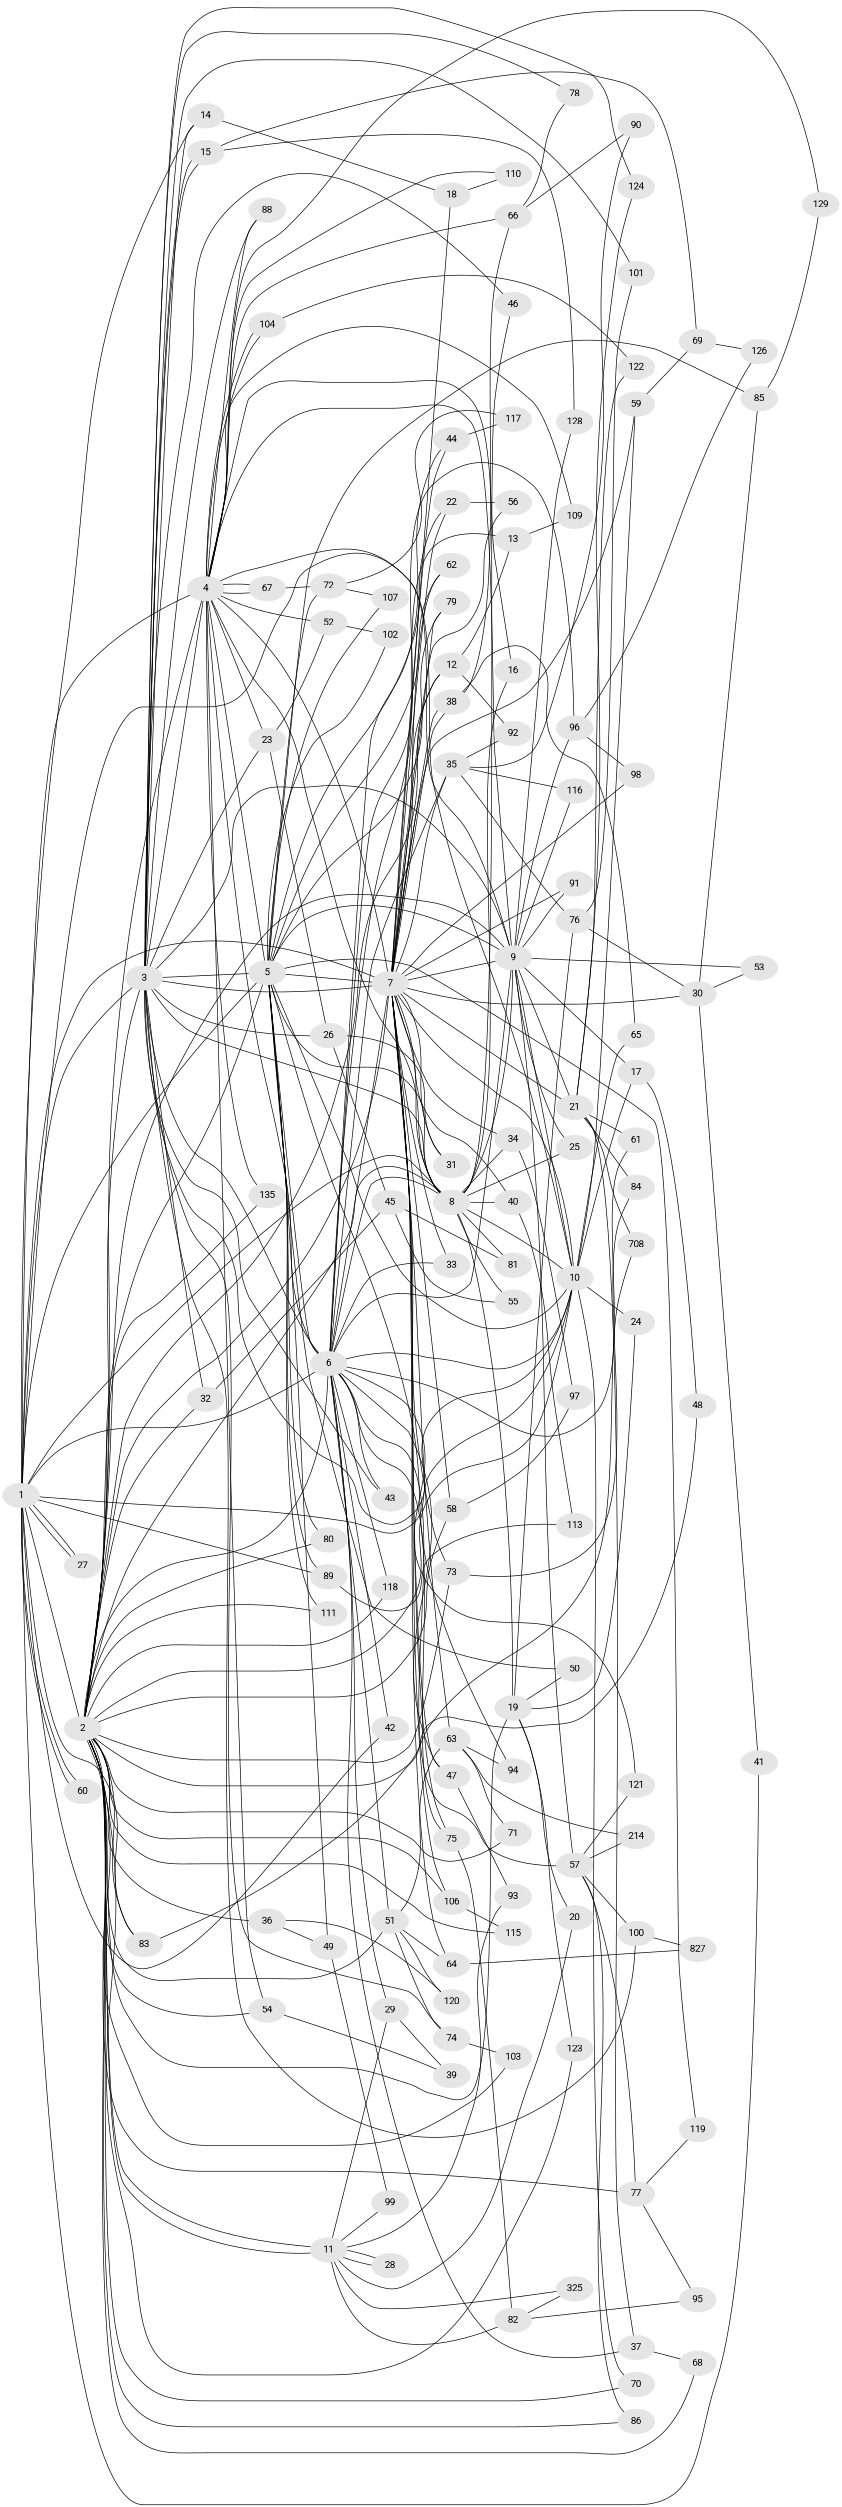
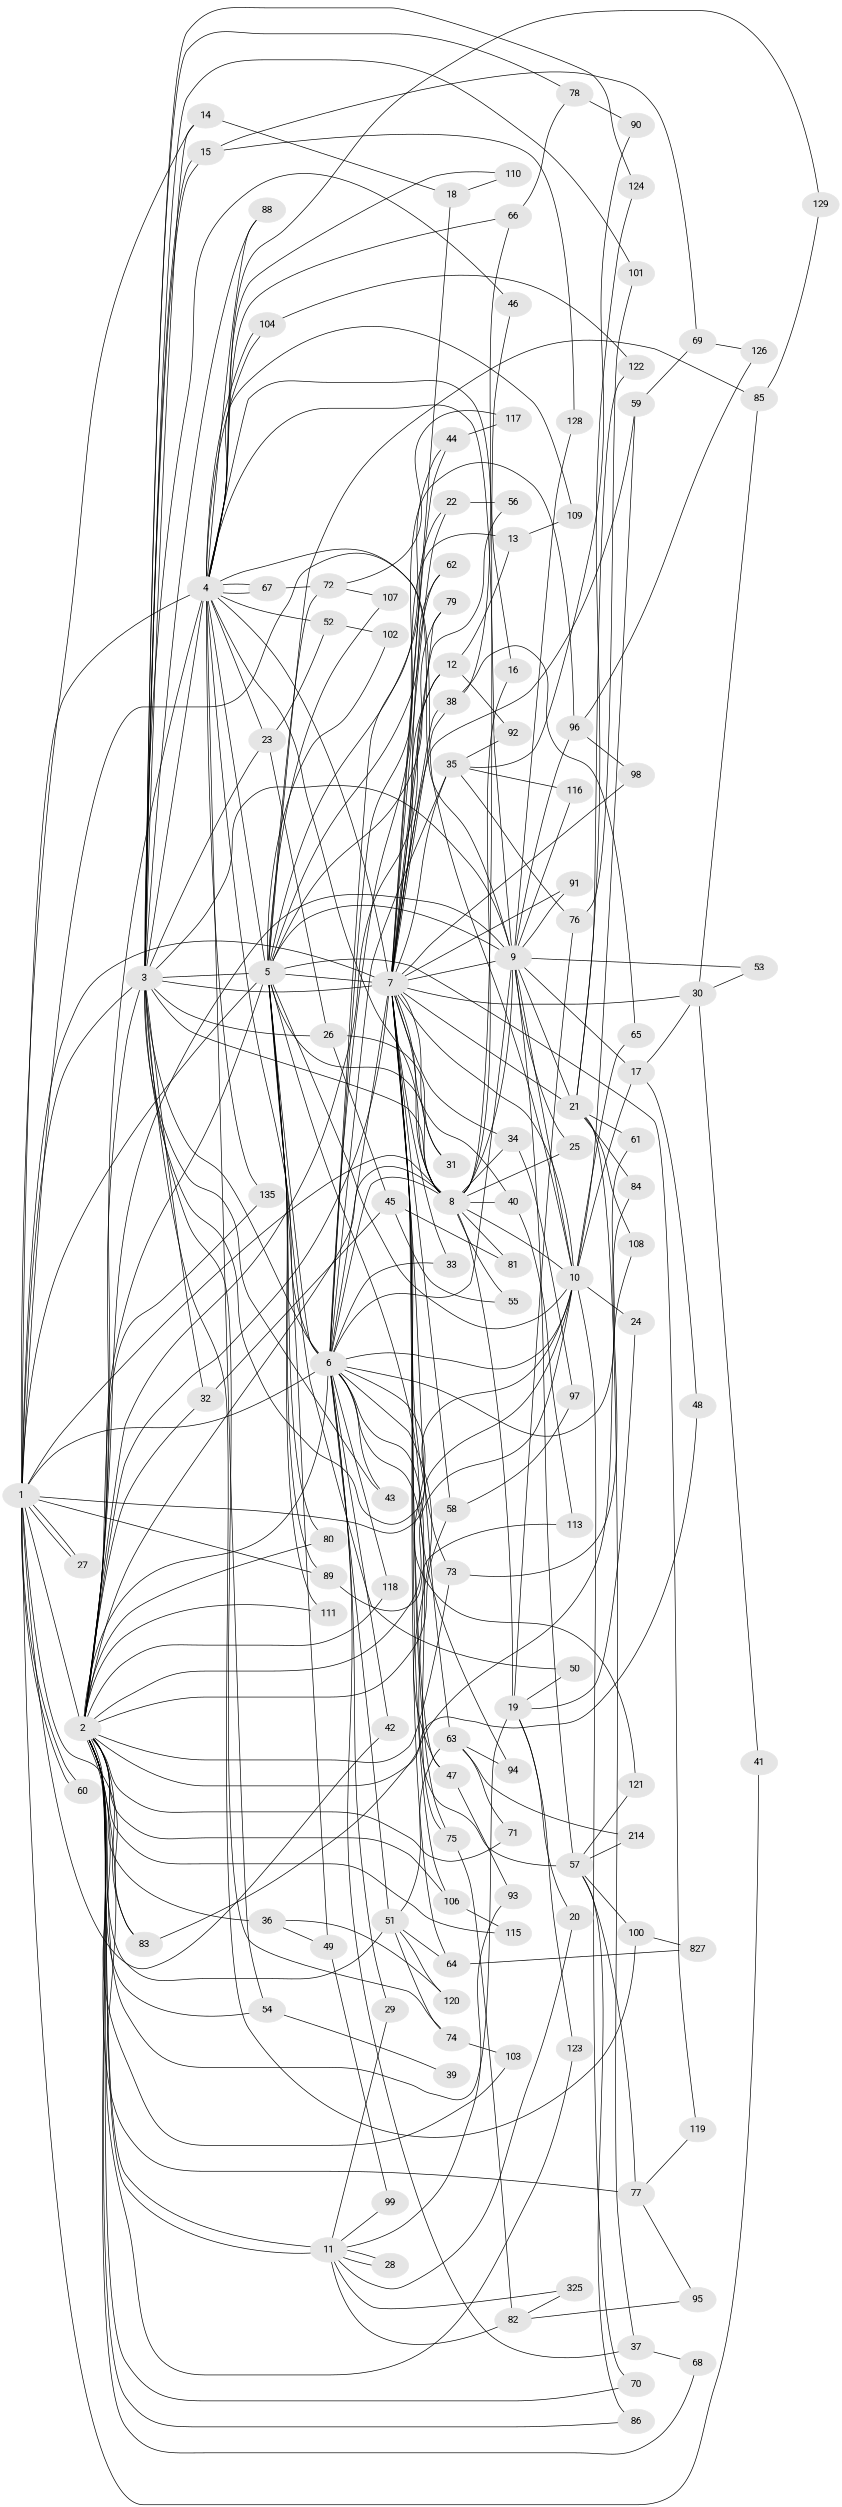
(575, 171) -> (605, 110)
(636, 957) -> (670, 1035)
(636, 1245) -> (636, 1245)
(420, 2043) -> none
